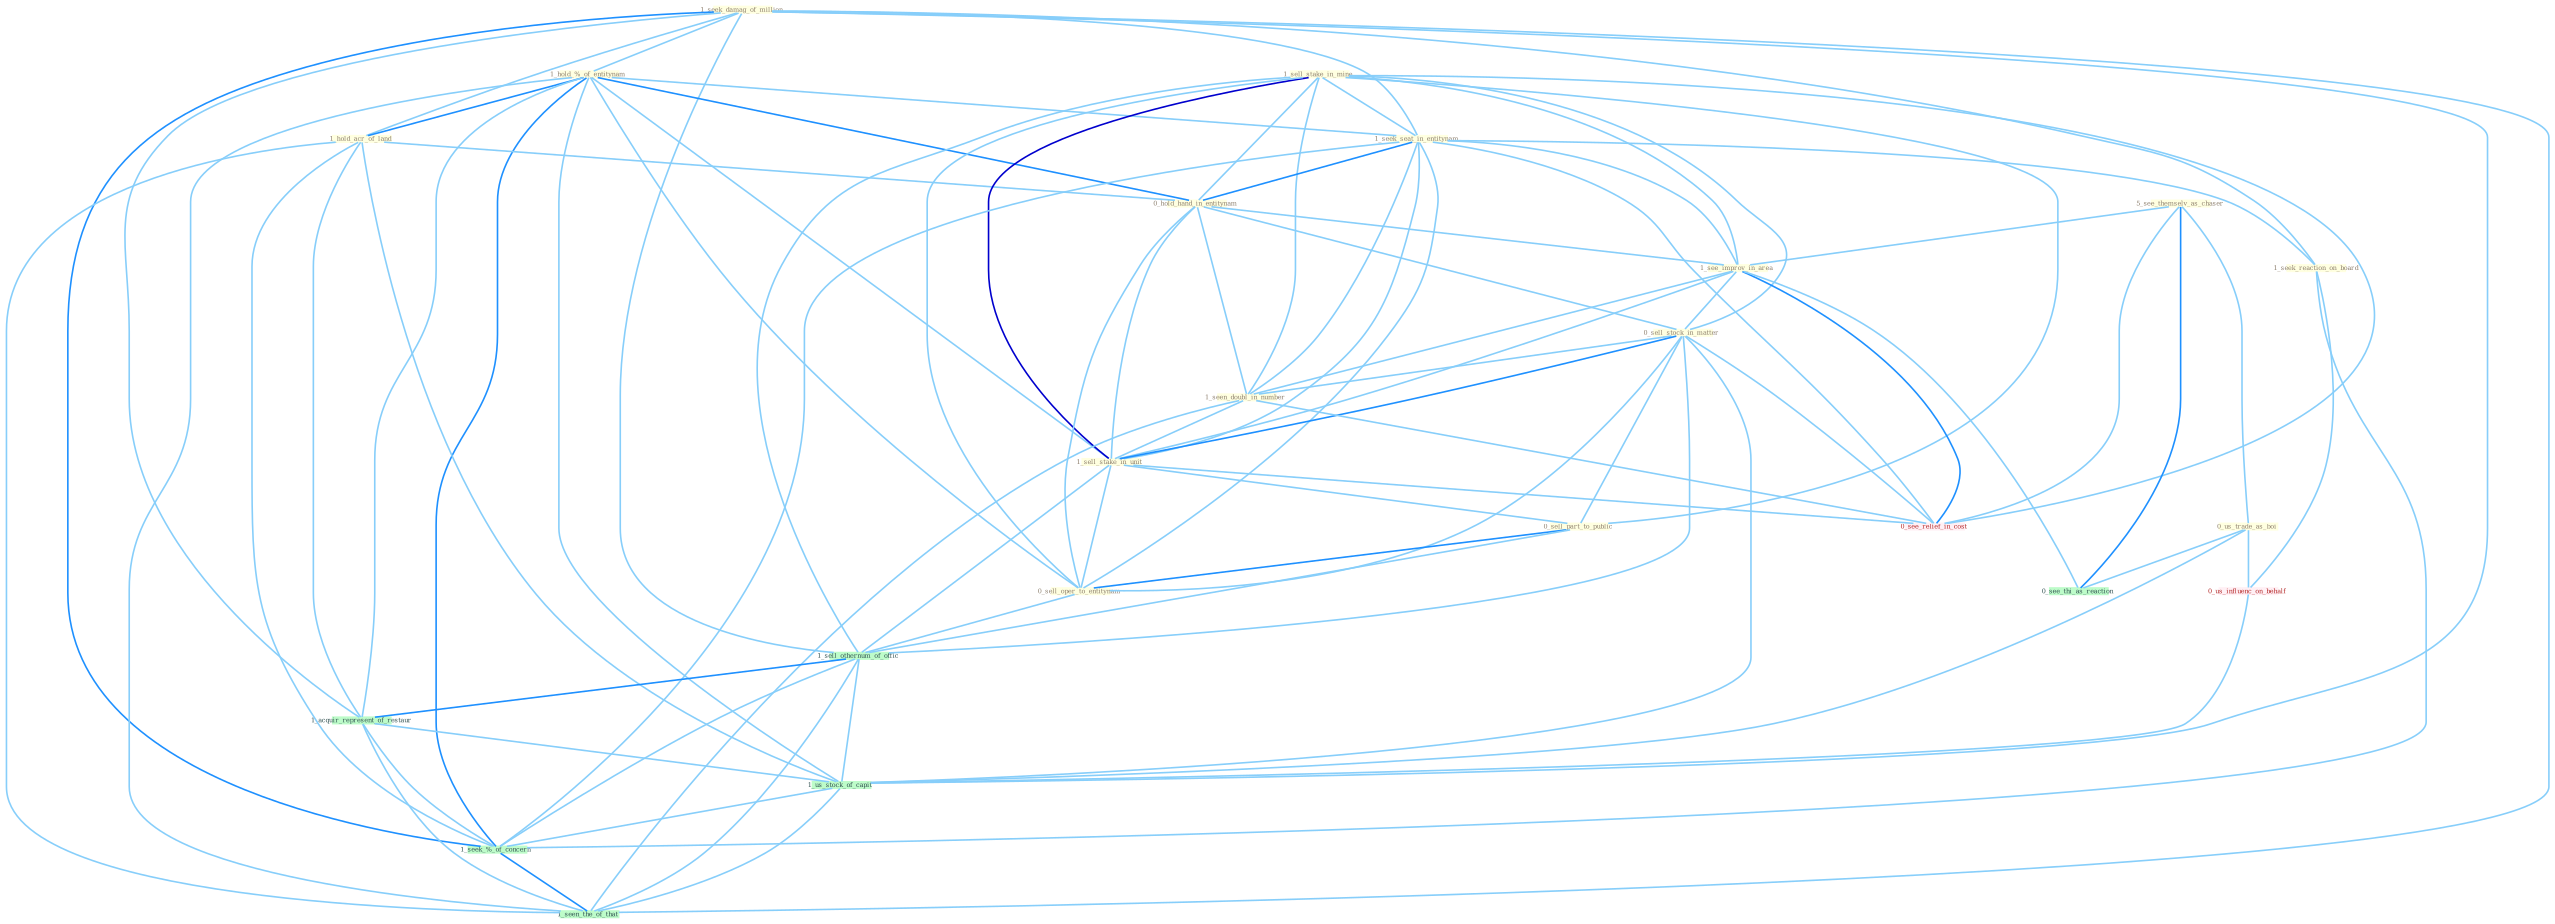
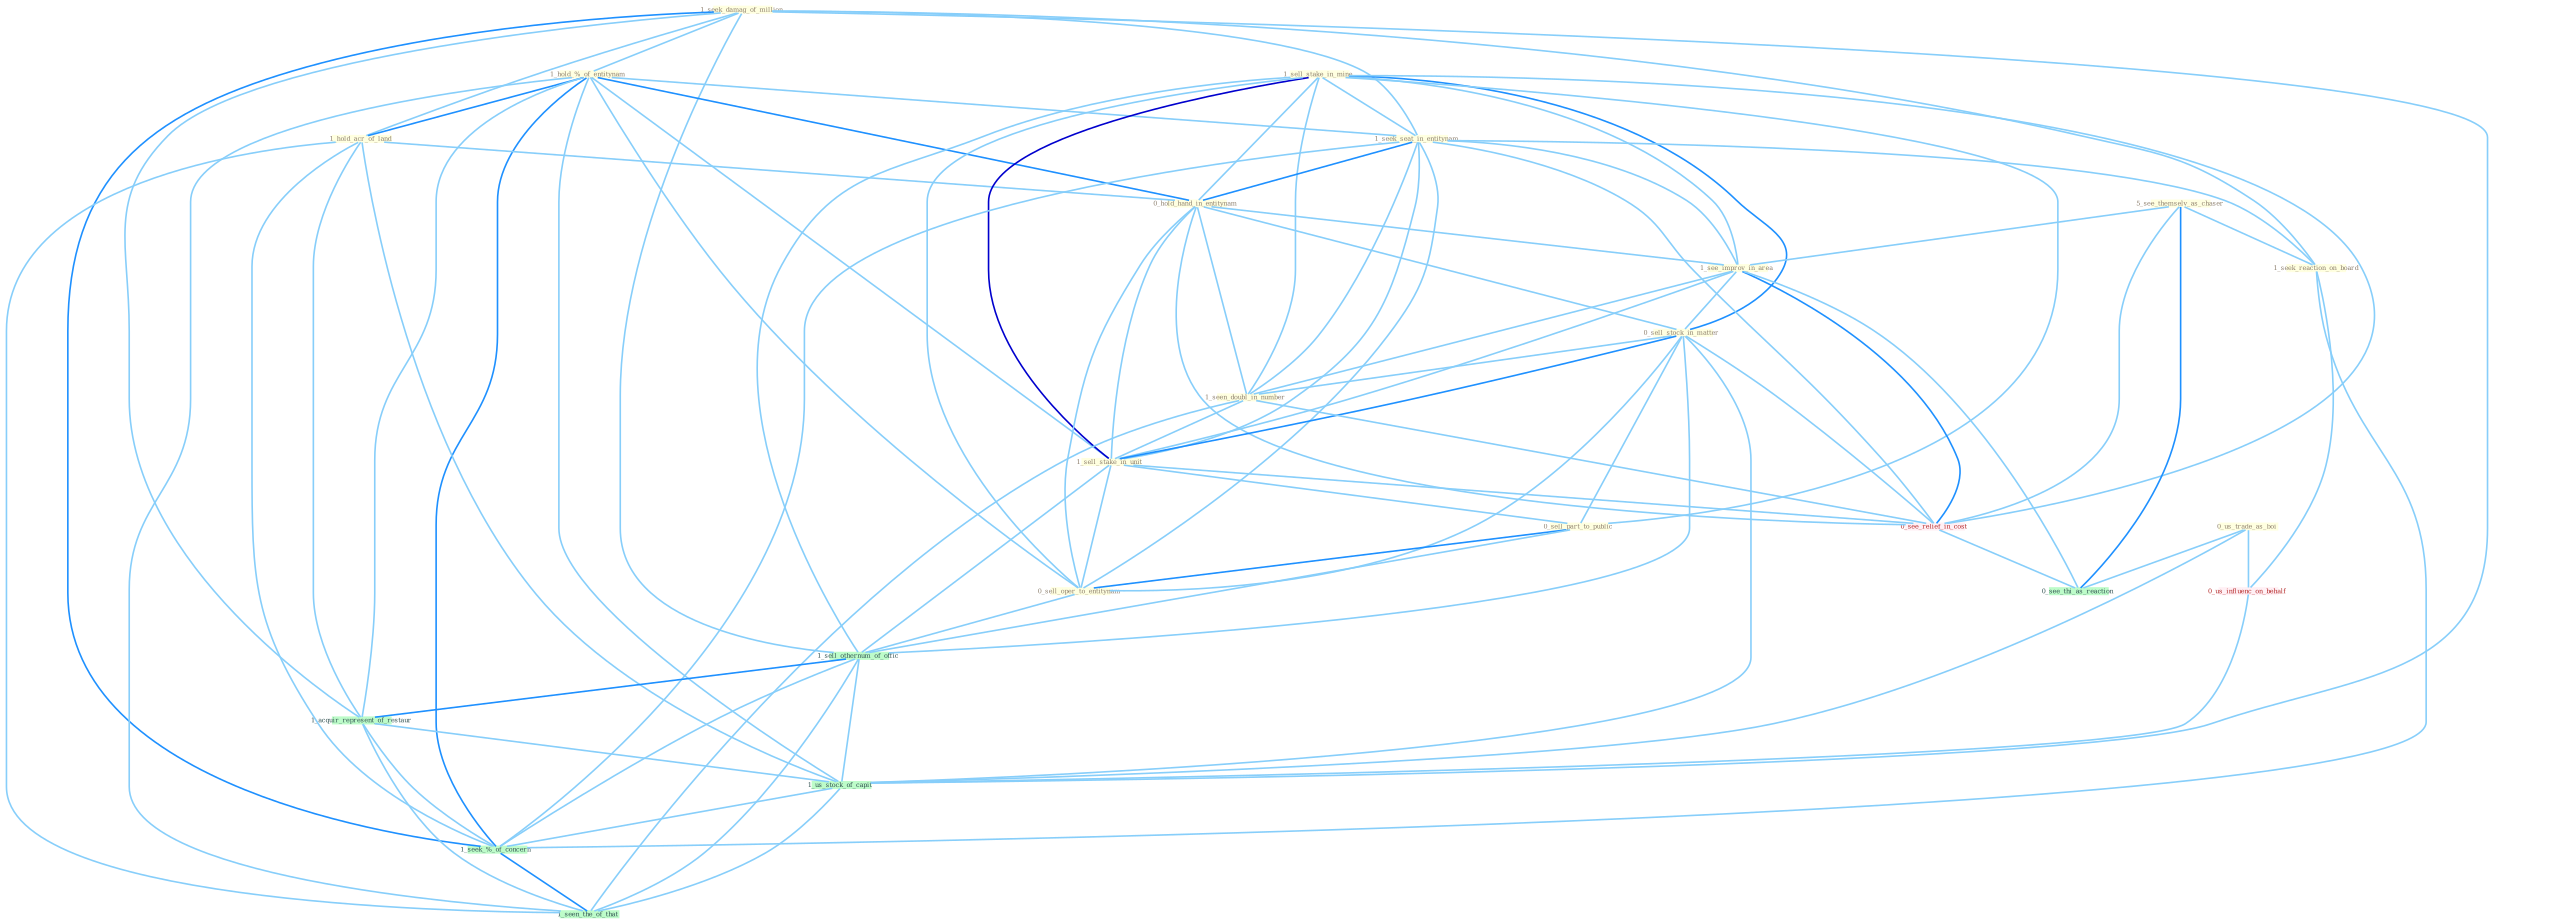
(1621, 128) -> (1621, 128)
(2242, 357) -> (2249, 236)
none -> (1355, 469)
(2549, 539) -> none
none -> (2007, 559)
